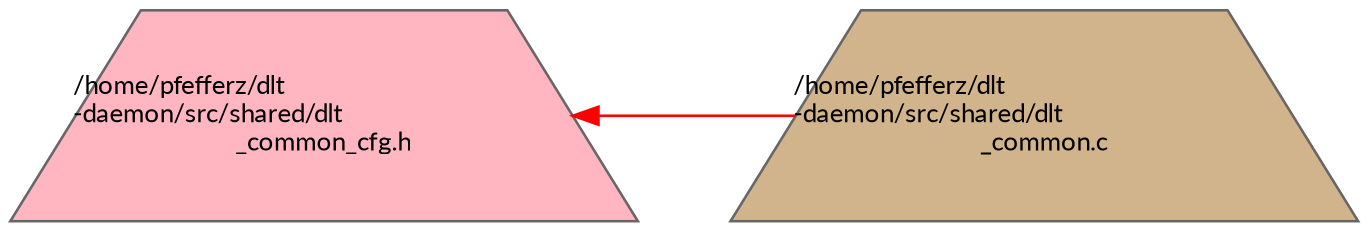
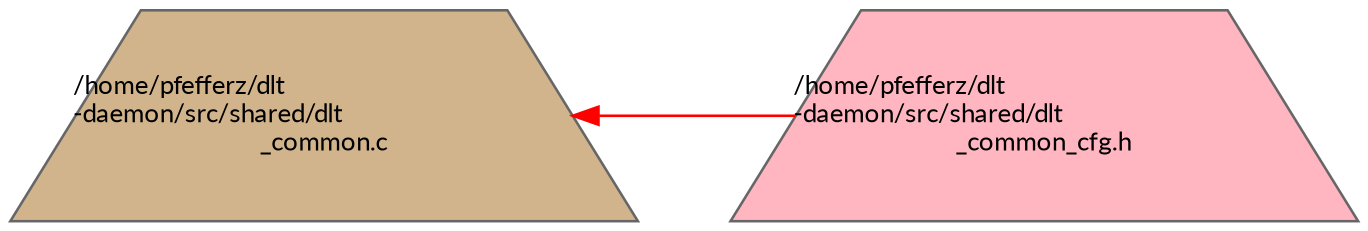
(697, 116) -> (697, 116)
